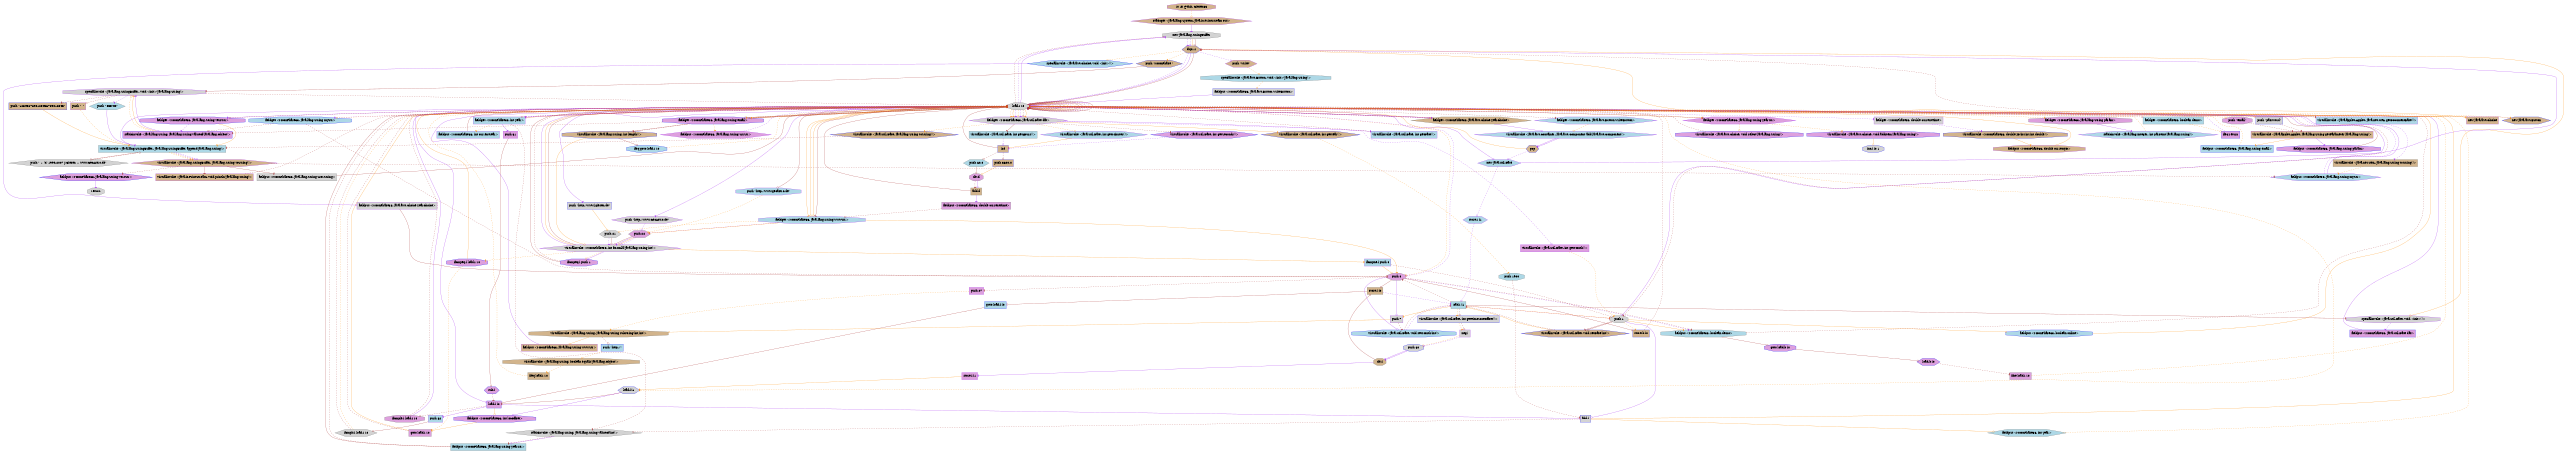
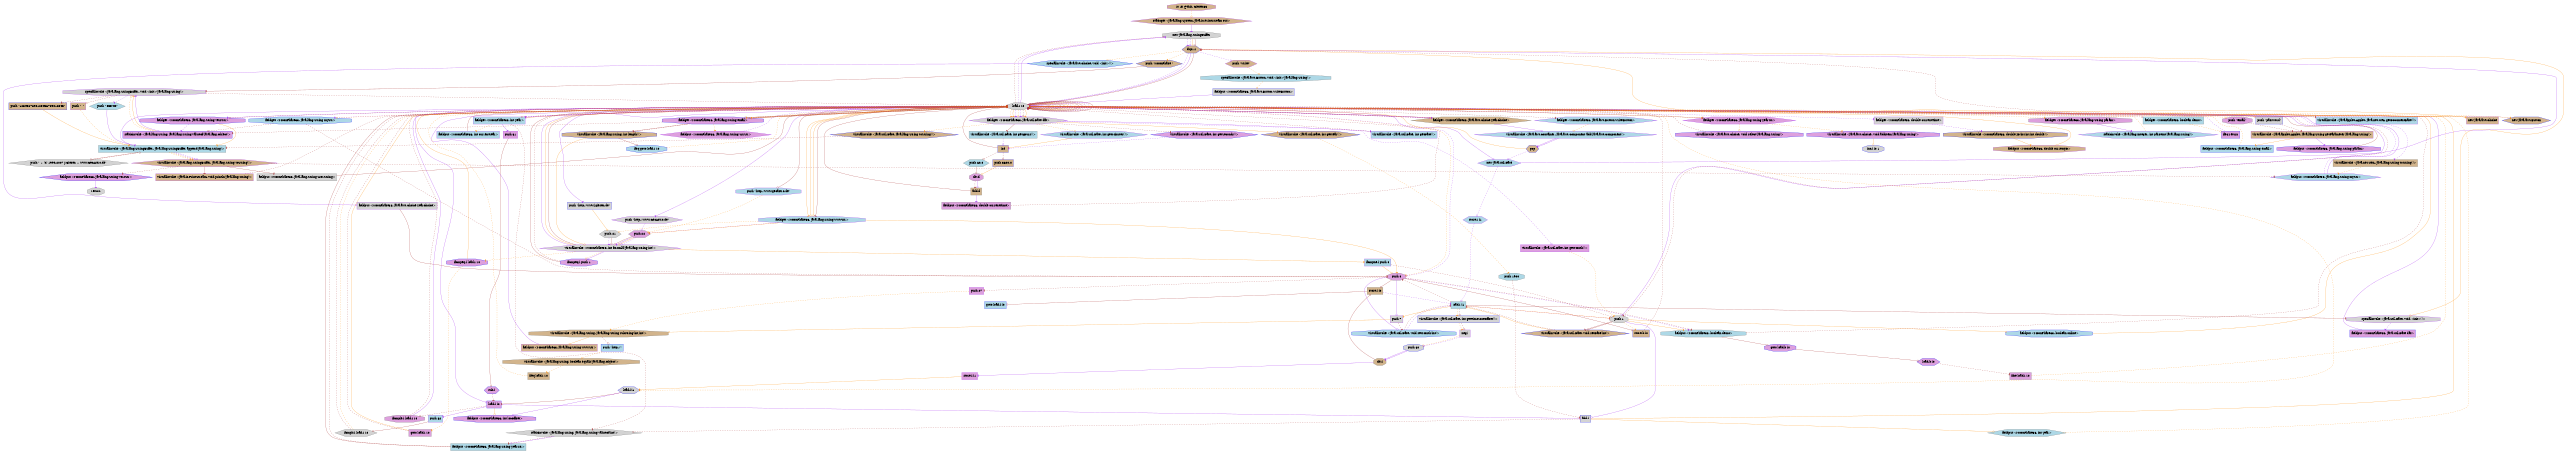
(894, 213) -> (1435, 163)
(744, 355) -> none
(455, 426) -> none
